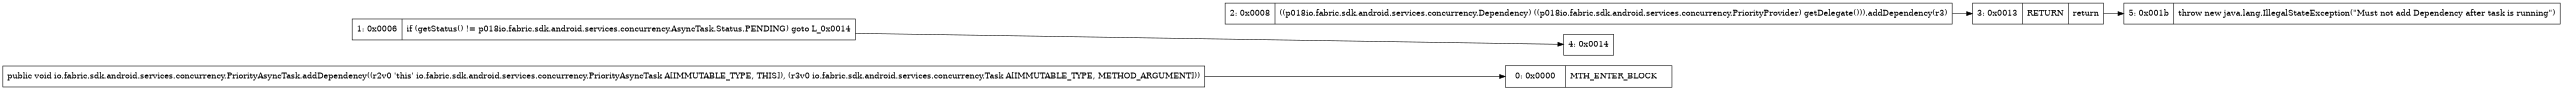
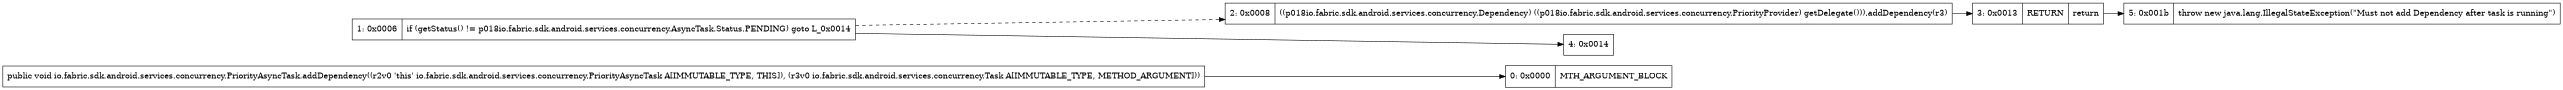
none -> (1037, 22)
(1614, 76) -> (1614, 76)
